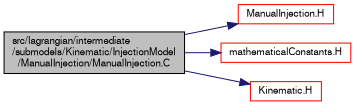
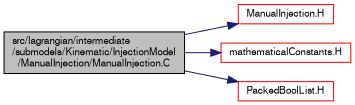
(286, 91) -> (286, 91)
